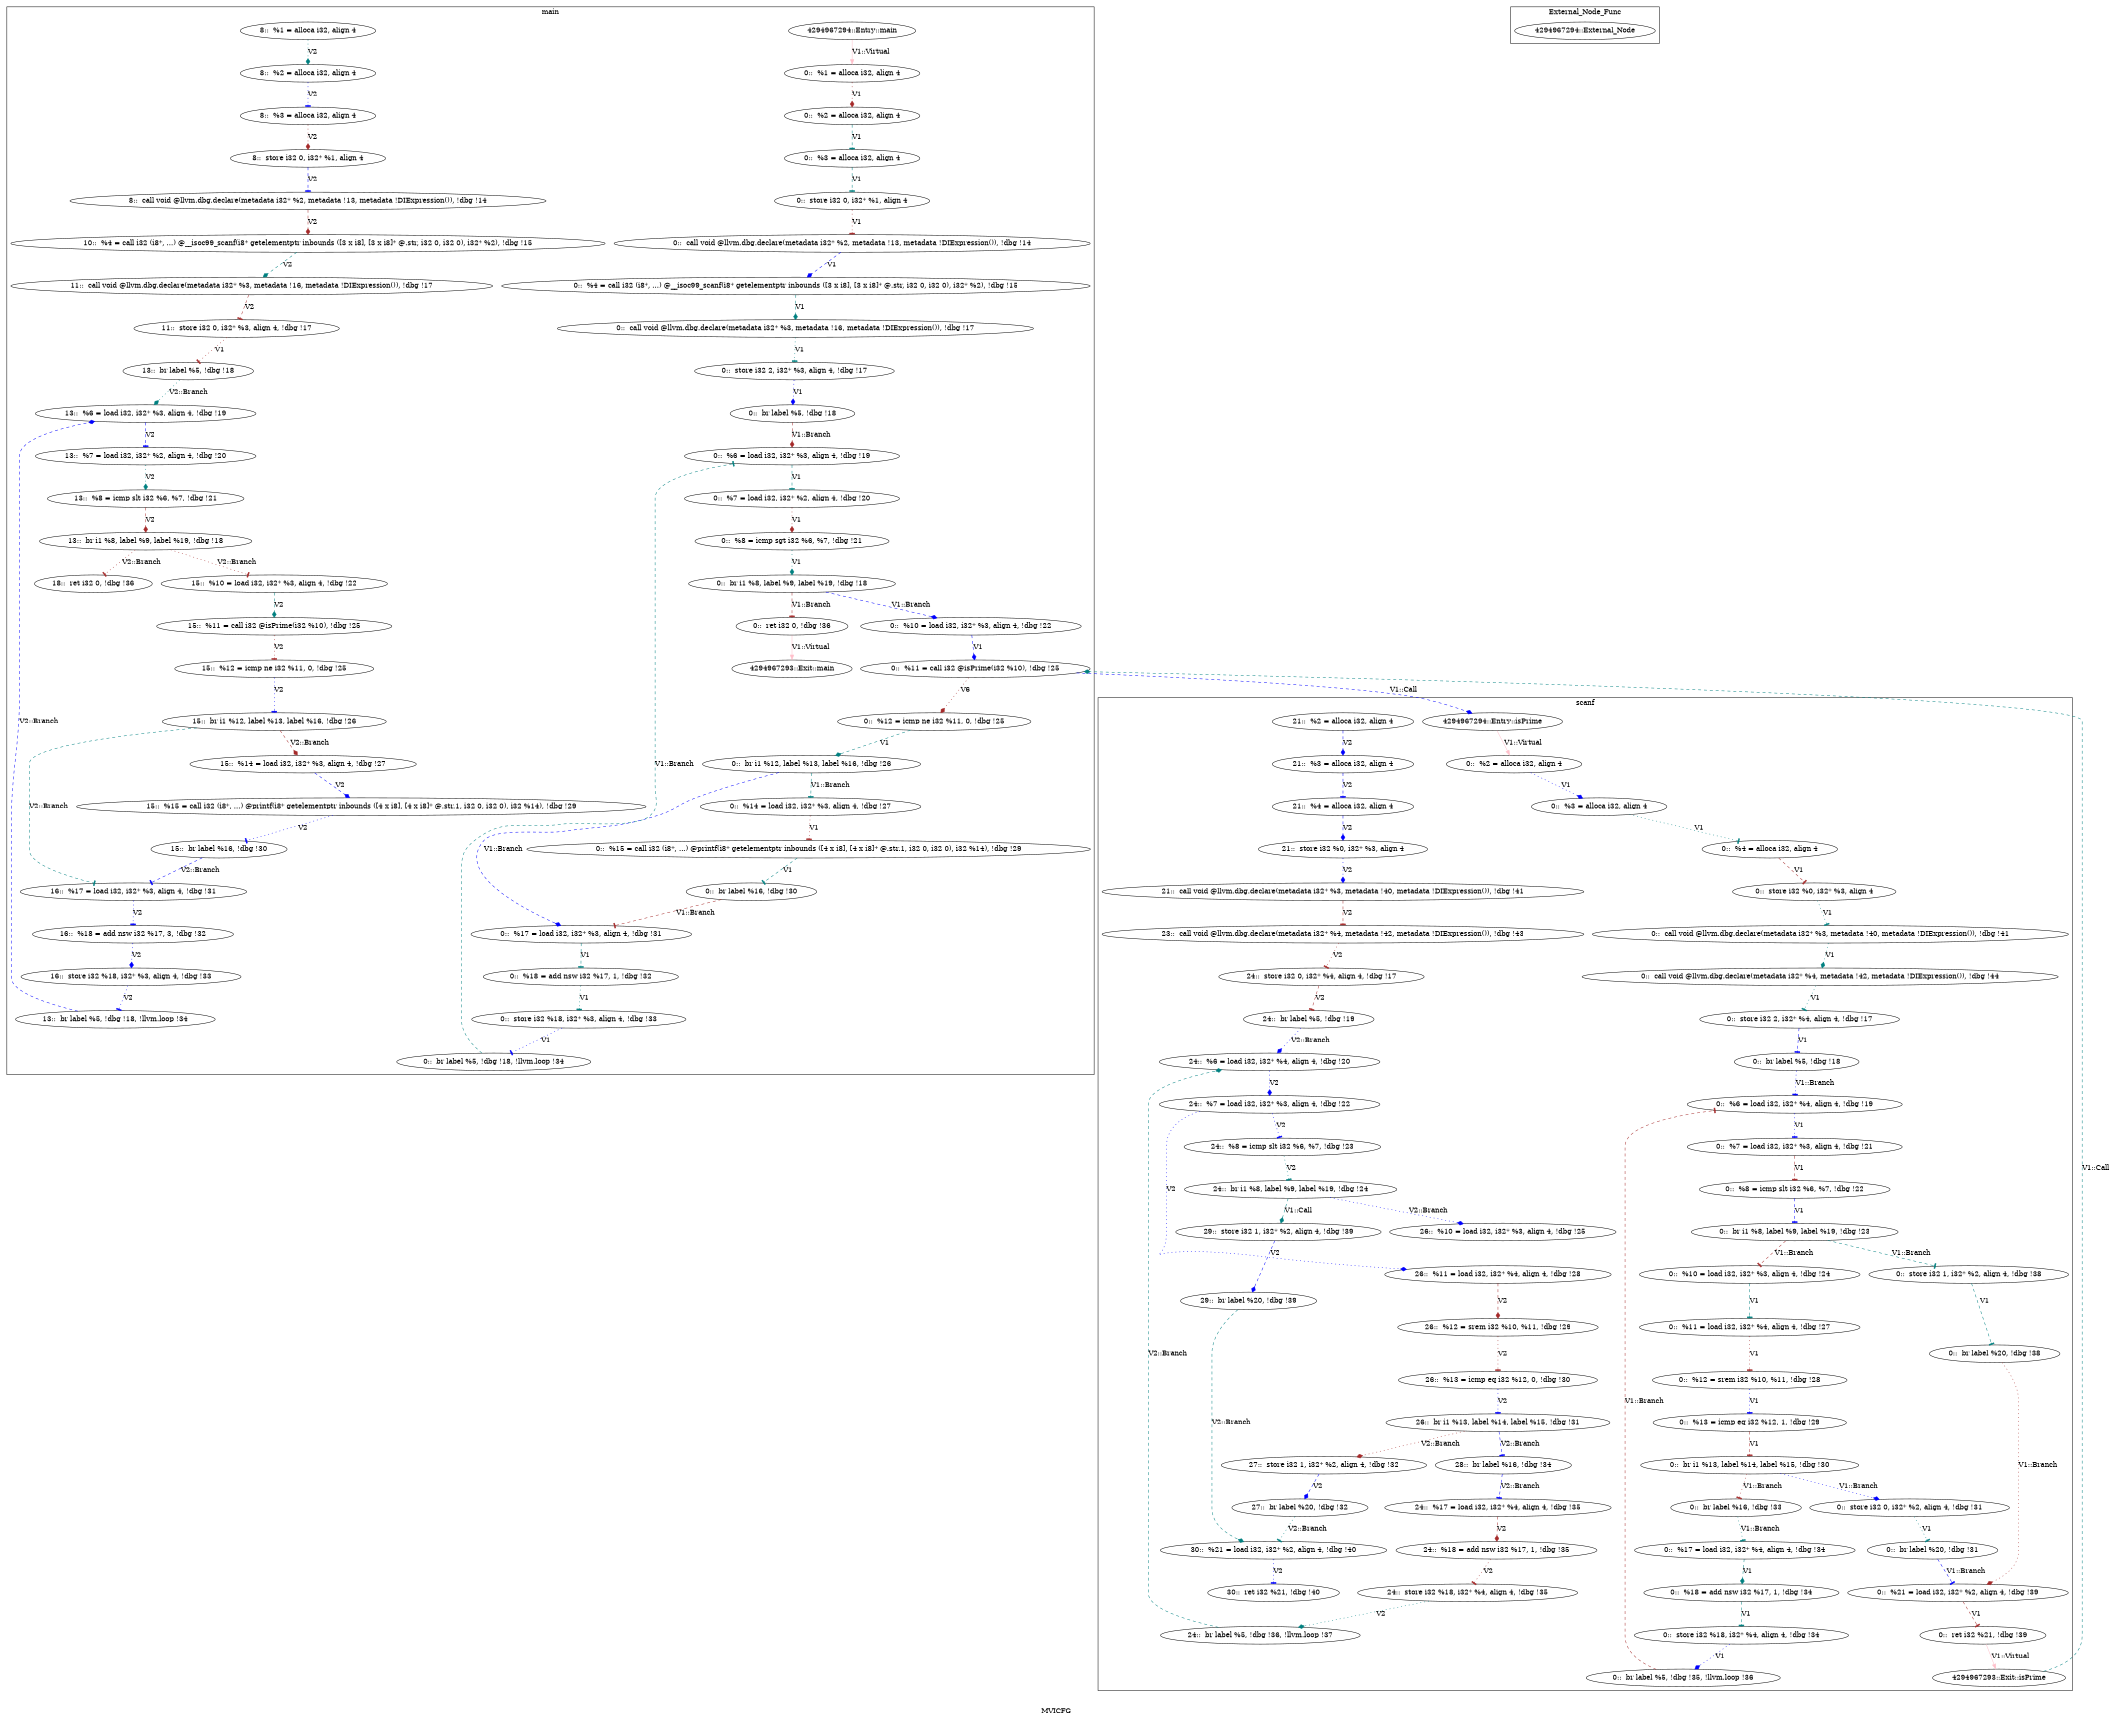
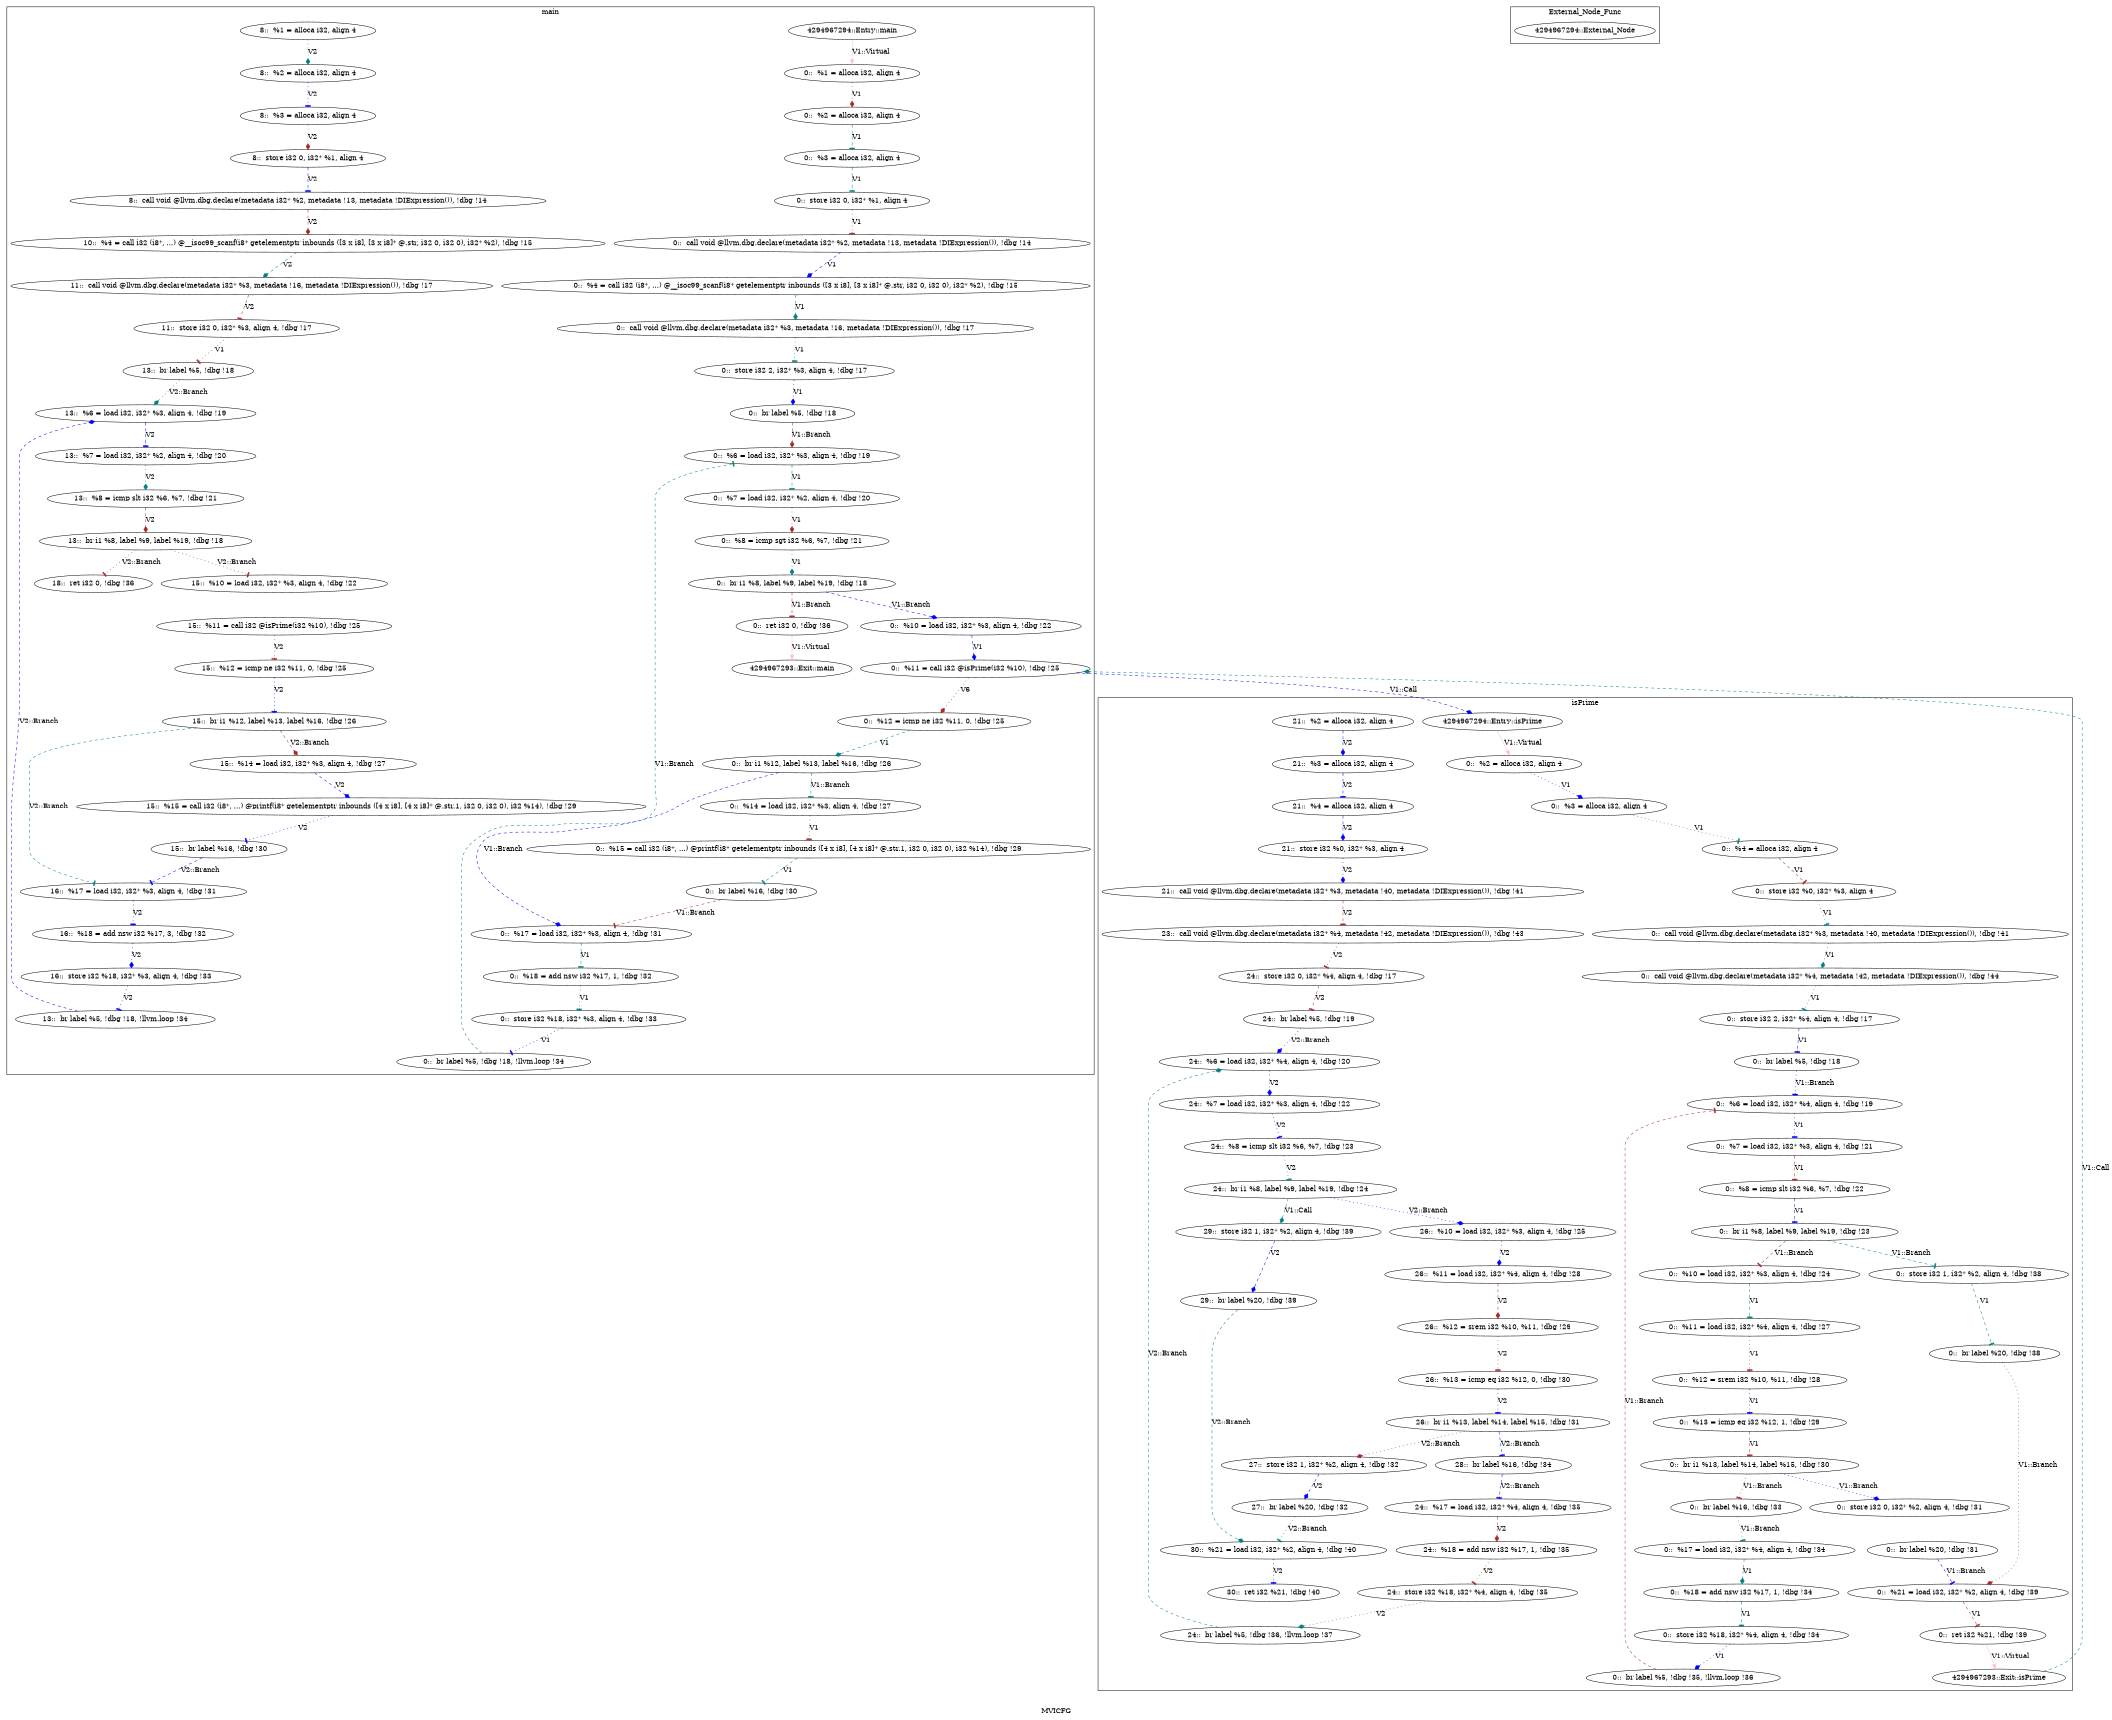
(274, 602) -> none
(1585, 703) -> (1585, 703)
(1199, 1252) -> (1501, 1250)
(1920, 1528) -> none
